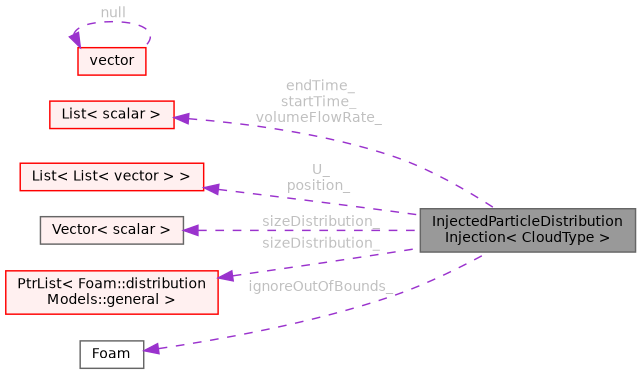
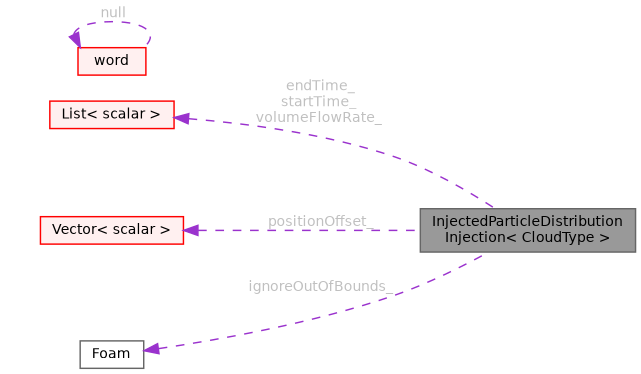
(112, 61) -> (112, 61)
(112, 177) -> none
(319, 222) -> (319, 222)
(112, 230) -> (112, 230)
(112, 292) -> none
